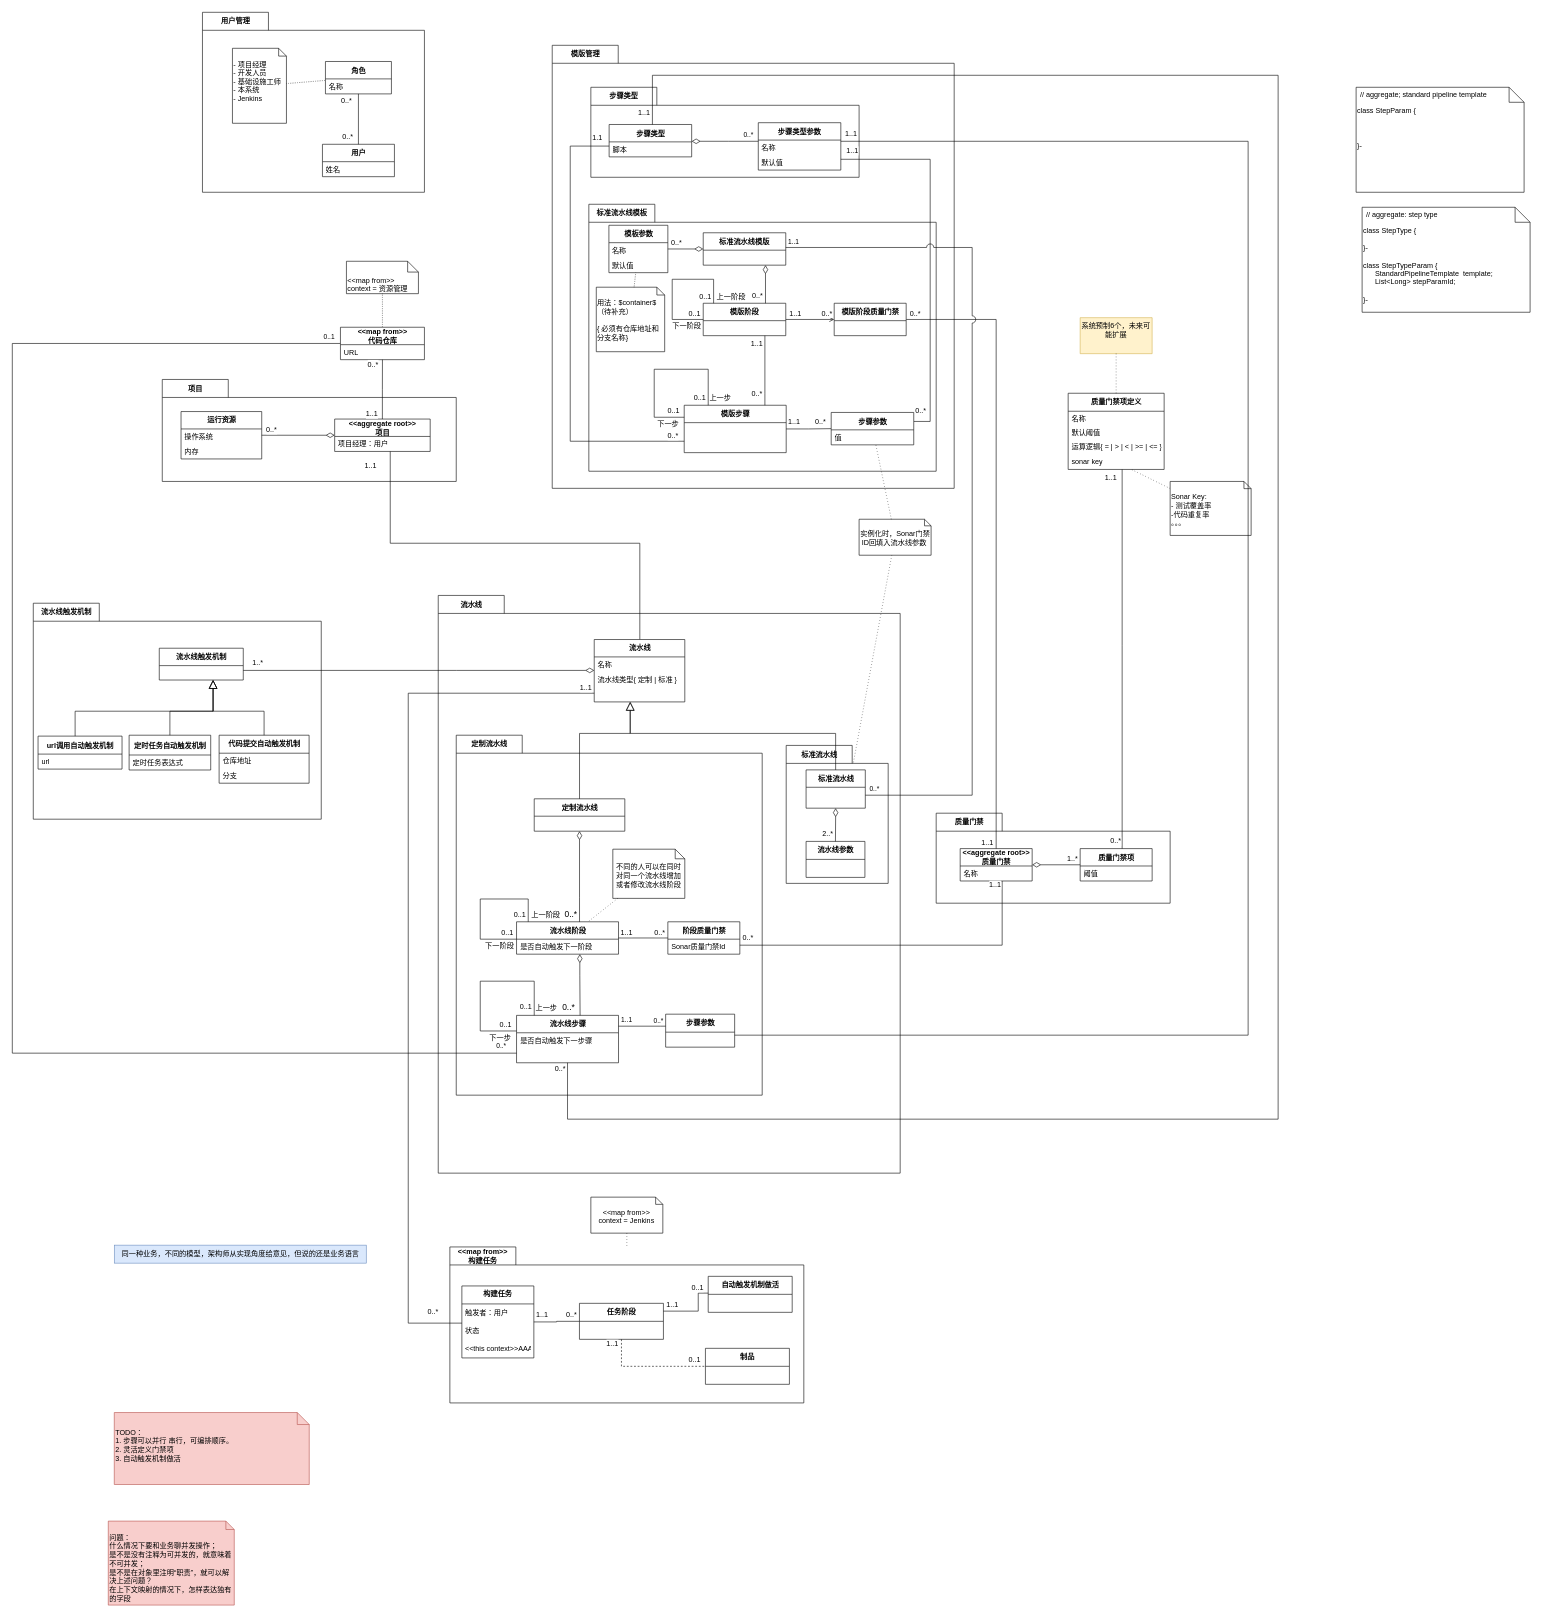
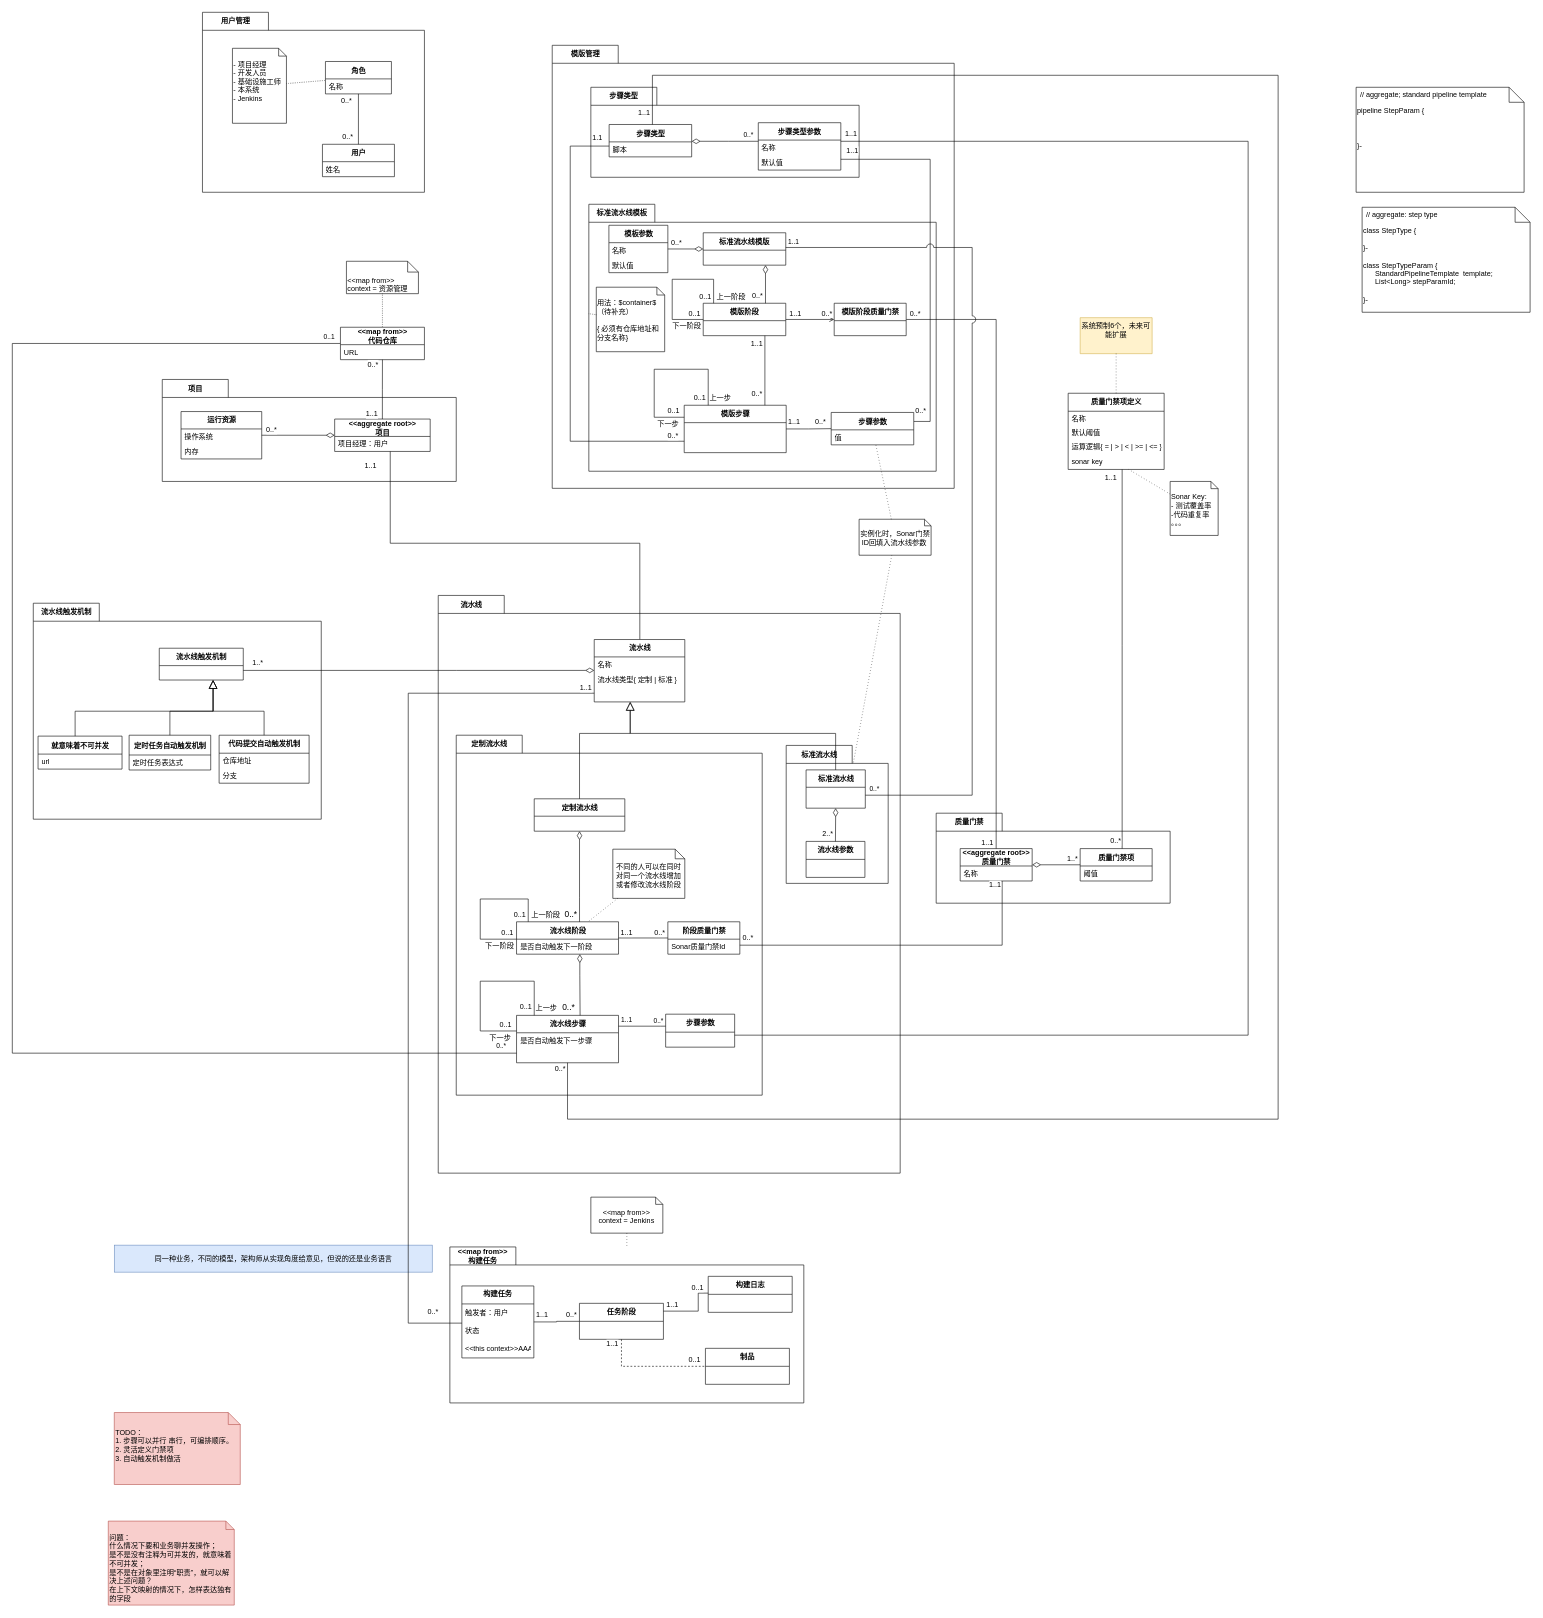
(1389, 115) -> (1393, 115)
(635, 281) -> (593, 314)
(1211, 509) -> (1194, 509)
(80, 746) -> (80, 746)
(240, 1254) -> (273, 1259)
(751, 1285) -> (751, 1285)
(212, 1449) -> (177, 1449)
